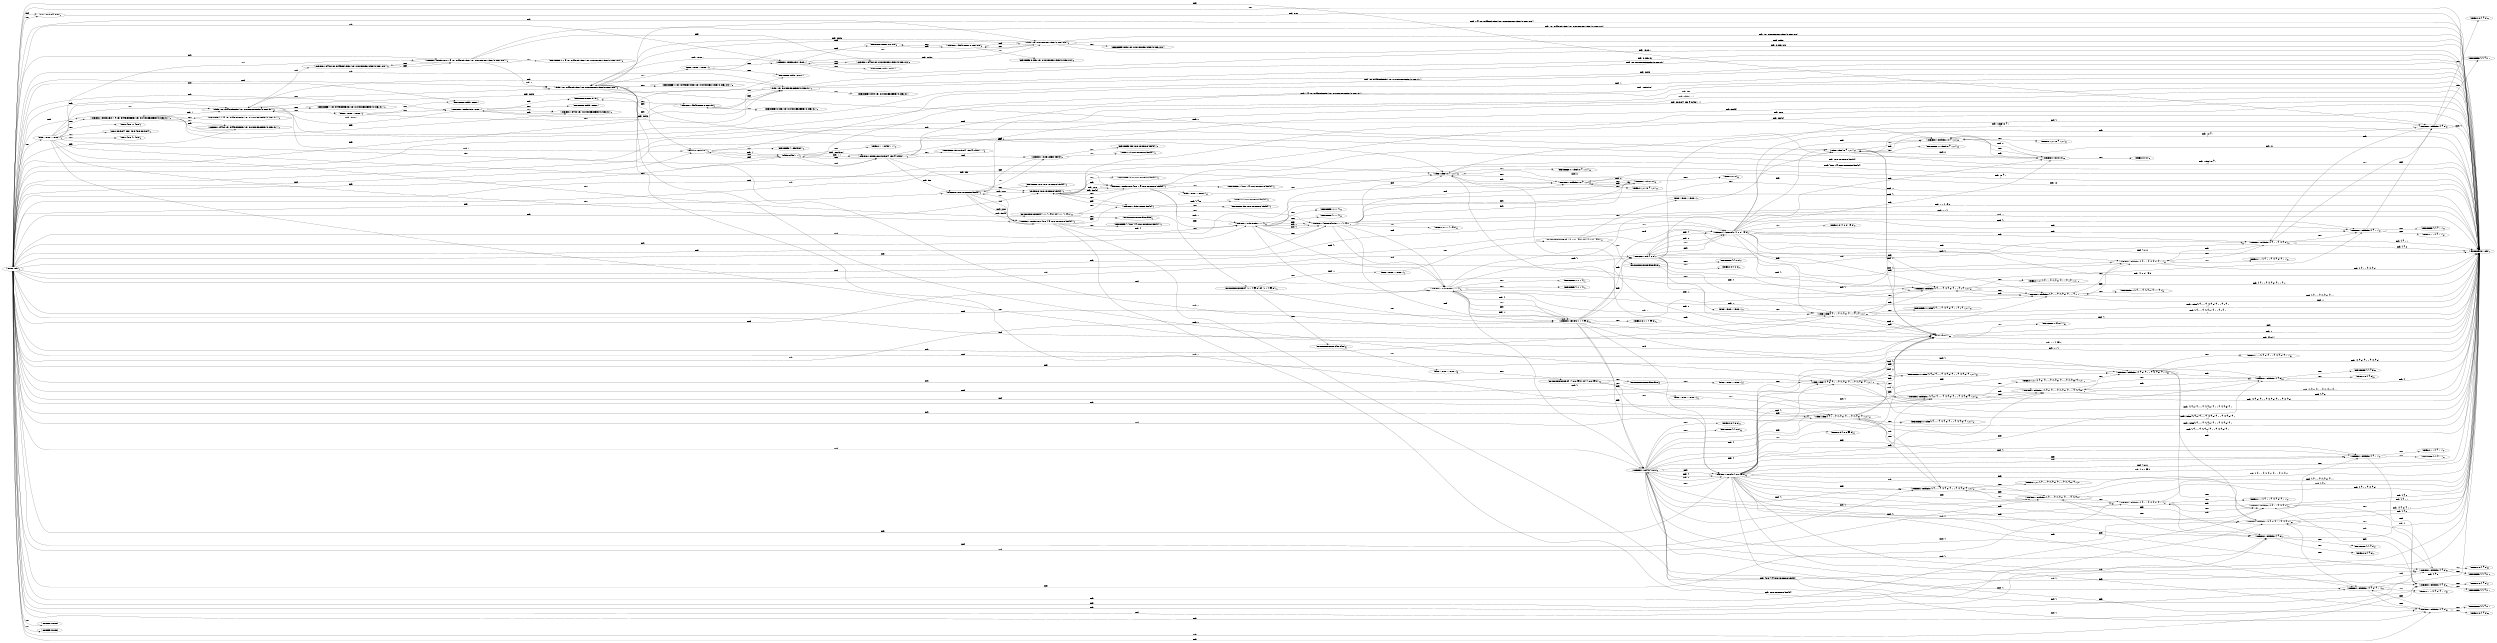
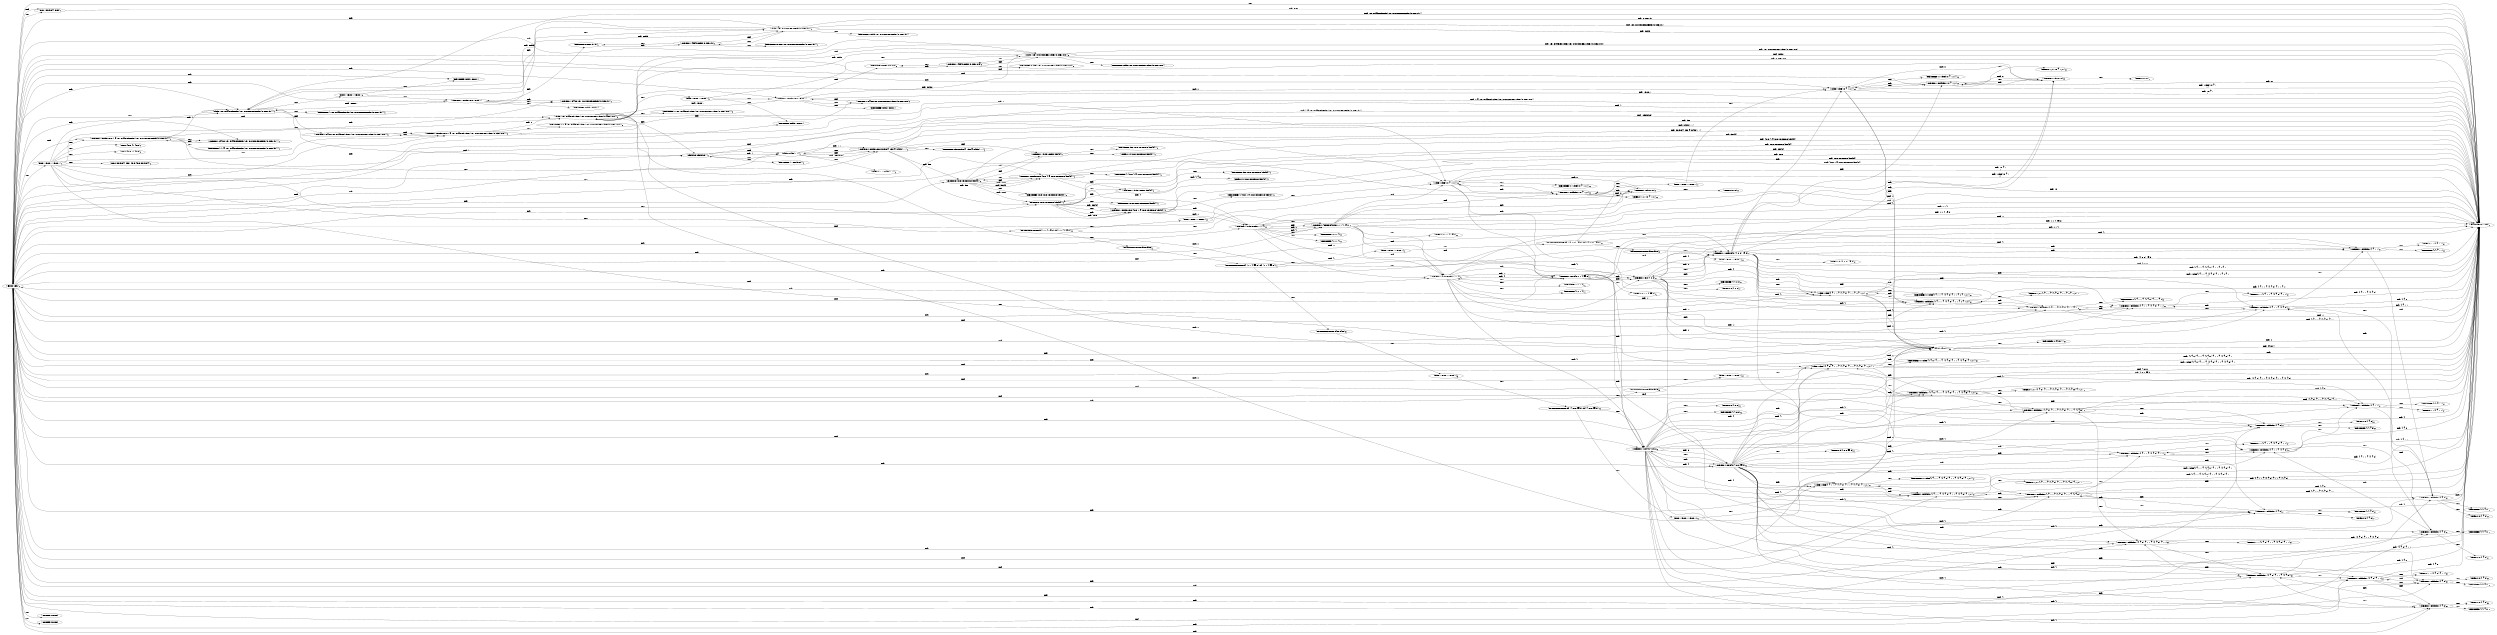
(1675, 418) -> (1628, 420)
